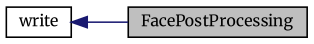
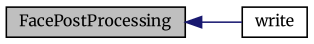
(108, 22) -> (222, 22)
